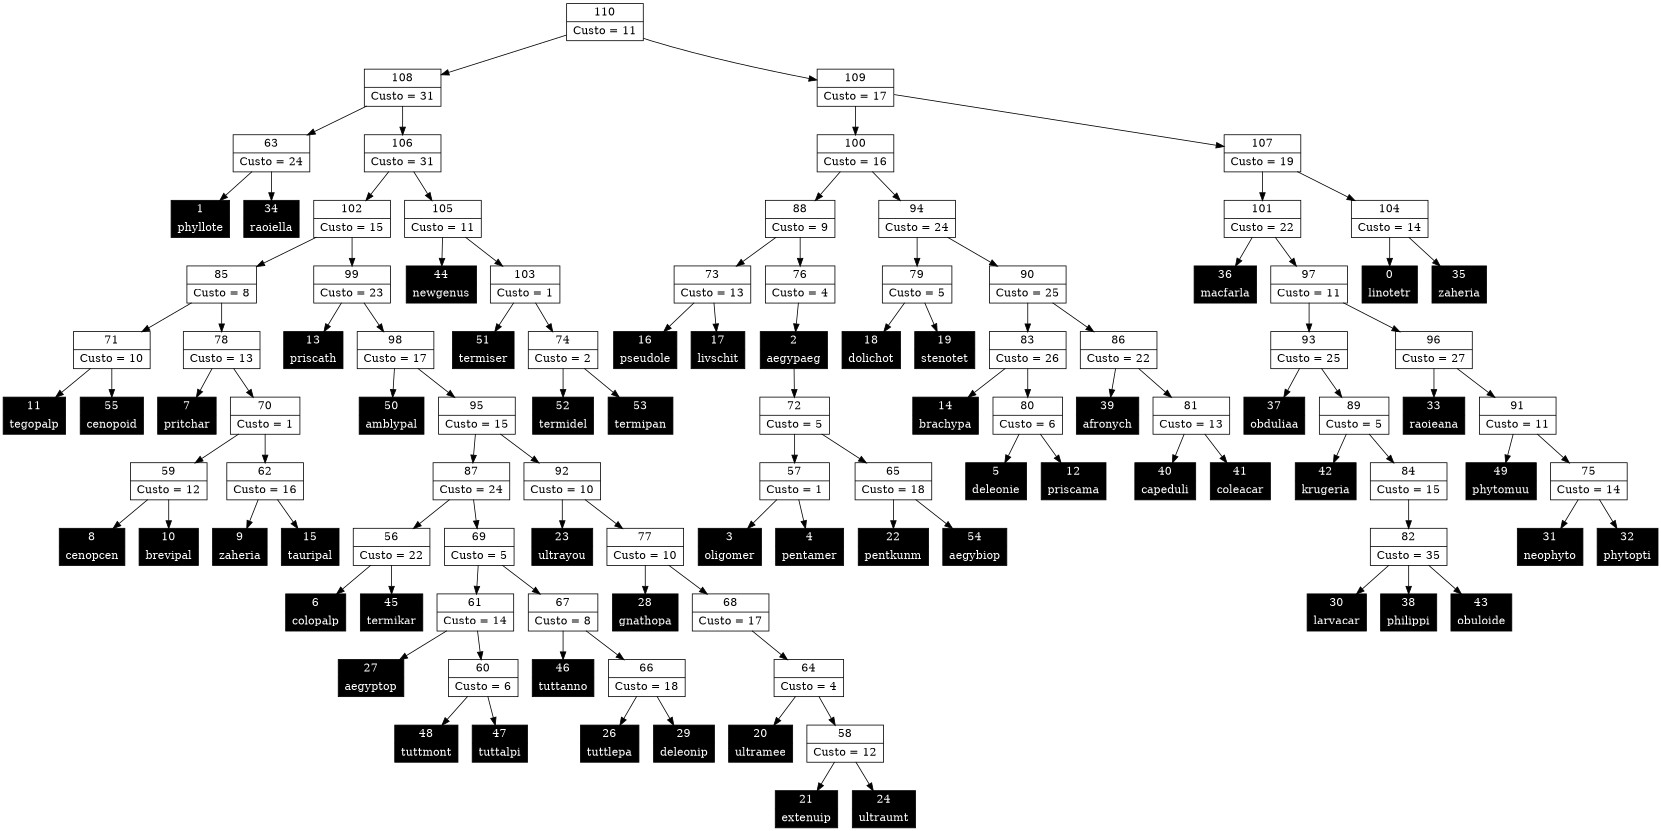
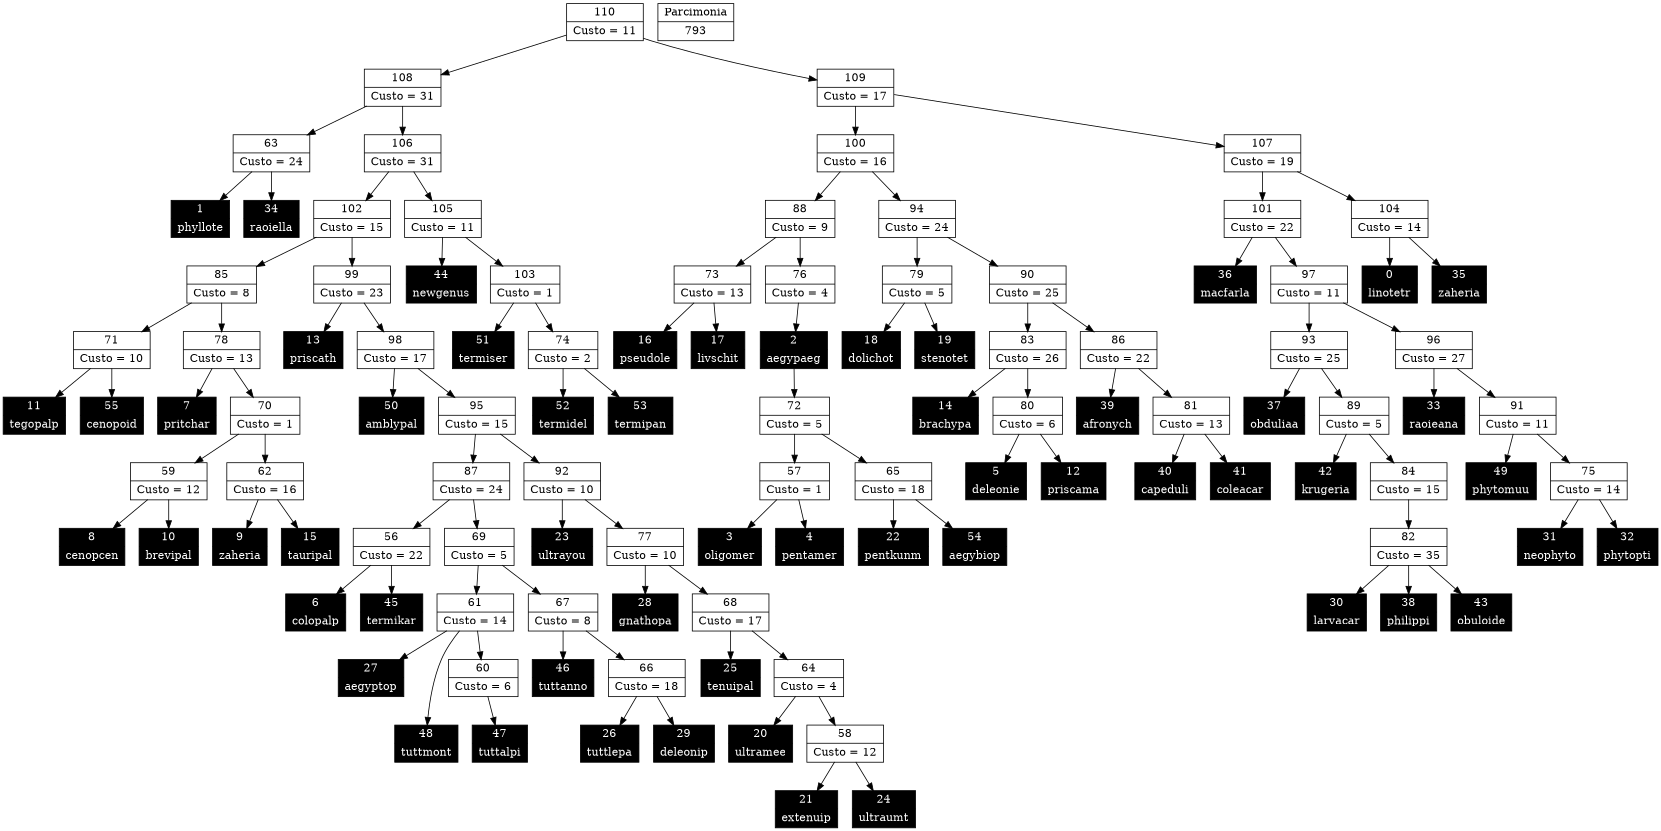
none -> (696, 22)
none -> (731, 678)
(457, 708) -> (437, 671)
